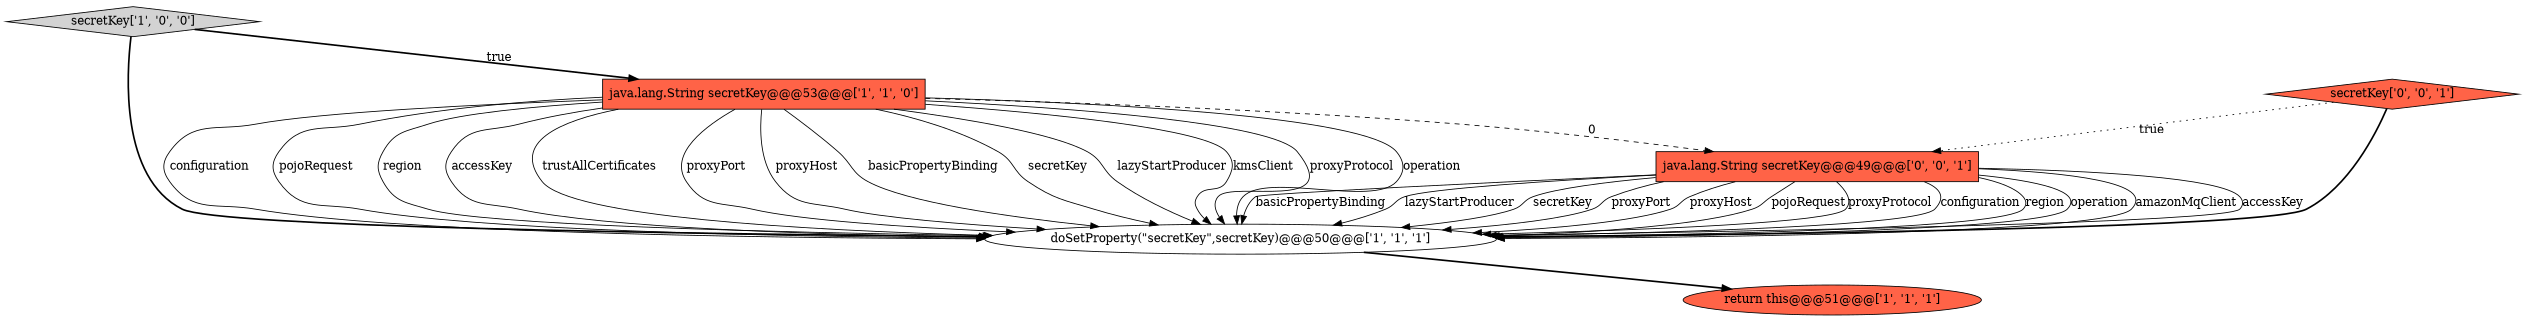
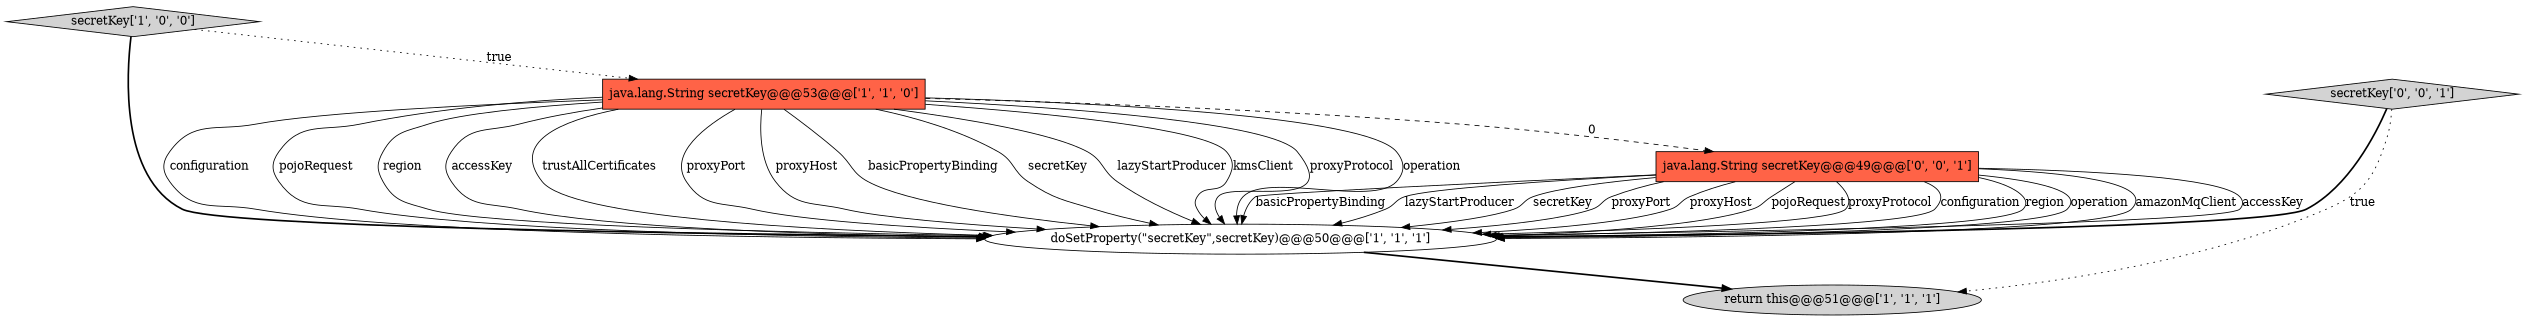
(412, 54) -> (412, 54)
(2392, 94) -> (2392, 94)
(2137, 126) -> (2211, 248)
(1832, 300) -> (1832, 300)
